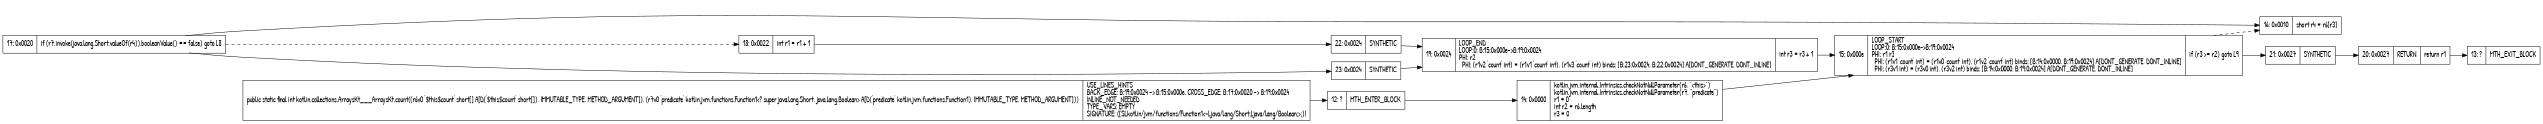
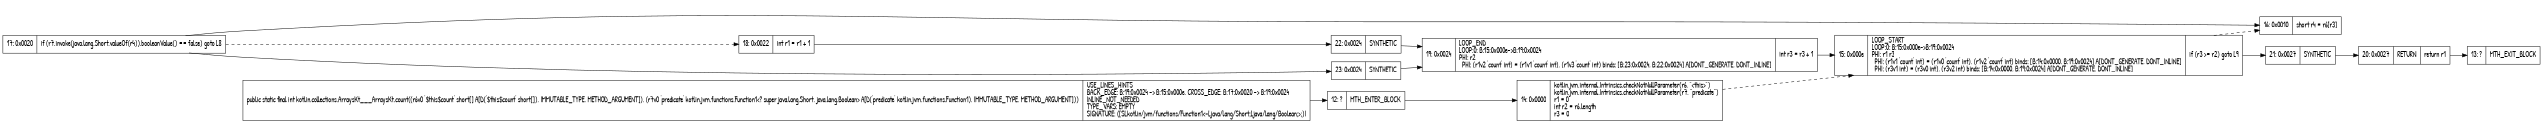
(1786, 83) -> (1786, 83)
